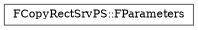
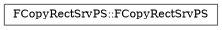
(99, 15) -> (111, 15)
